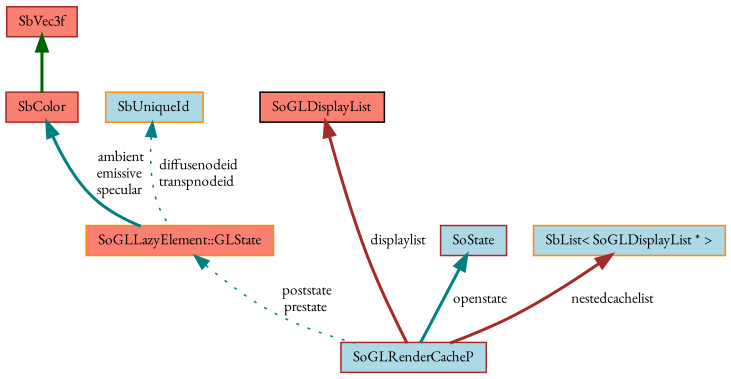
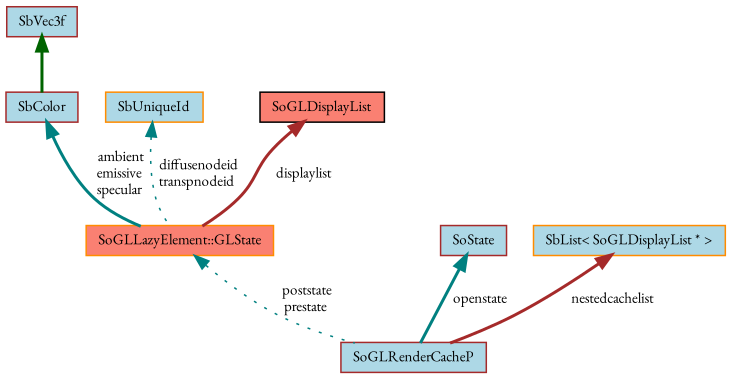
(42, 22) -> (42, 22)
(42, 107) -> (42, 107)
(362, 242) -> (251, 182)
